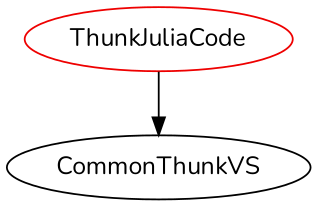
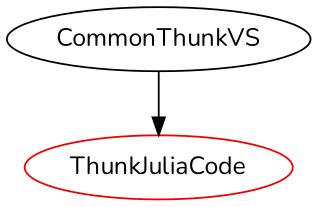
(159, 95) -> (159, 95)
